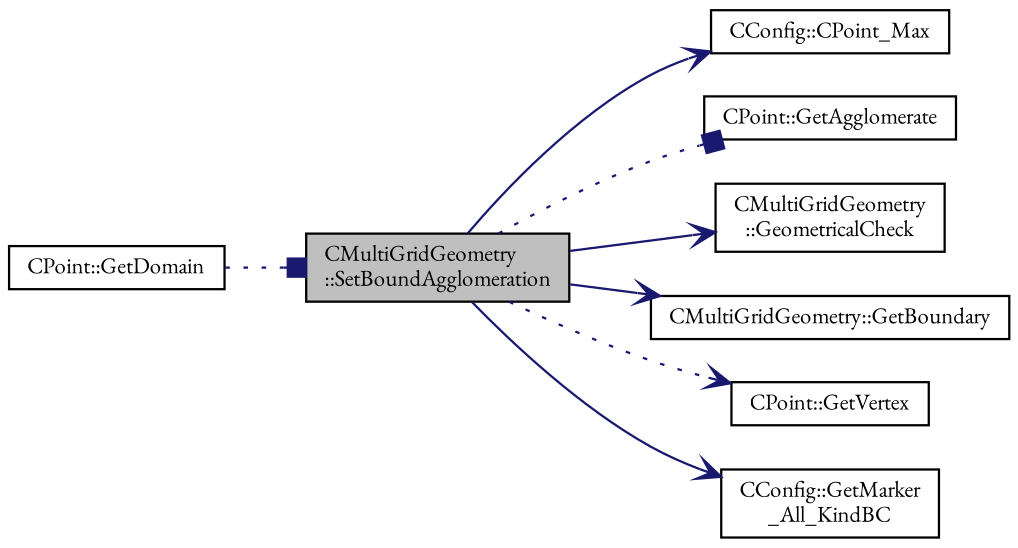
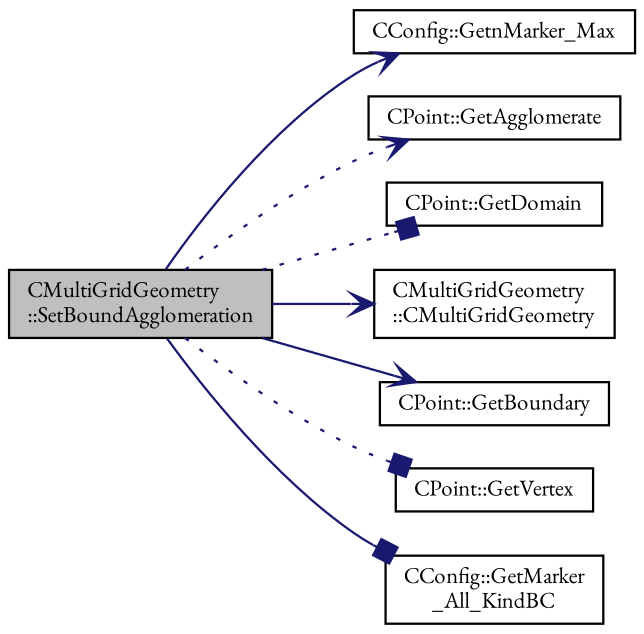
(830, 32) -> (494, 32)
(596, 184) -> (282, 202)
(830, 218) -> (494, 304)
(254, 268) -> (328, 251)
(830, 318) -> (494, 404)
(607, 344) -> (282, 406)
(578, 397) -> (261, 451)
